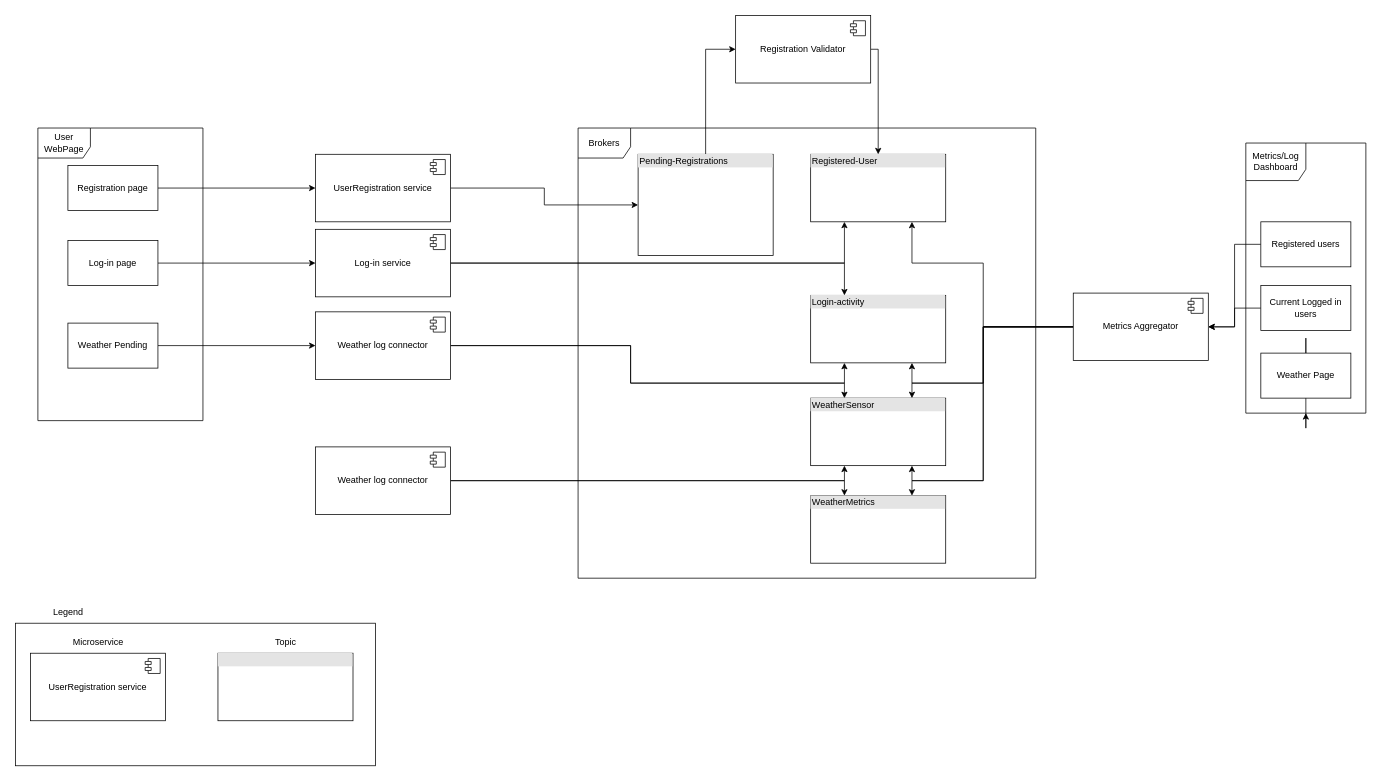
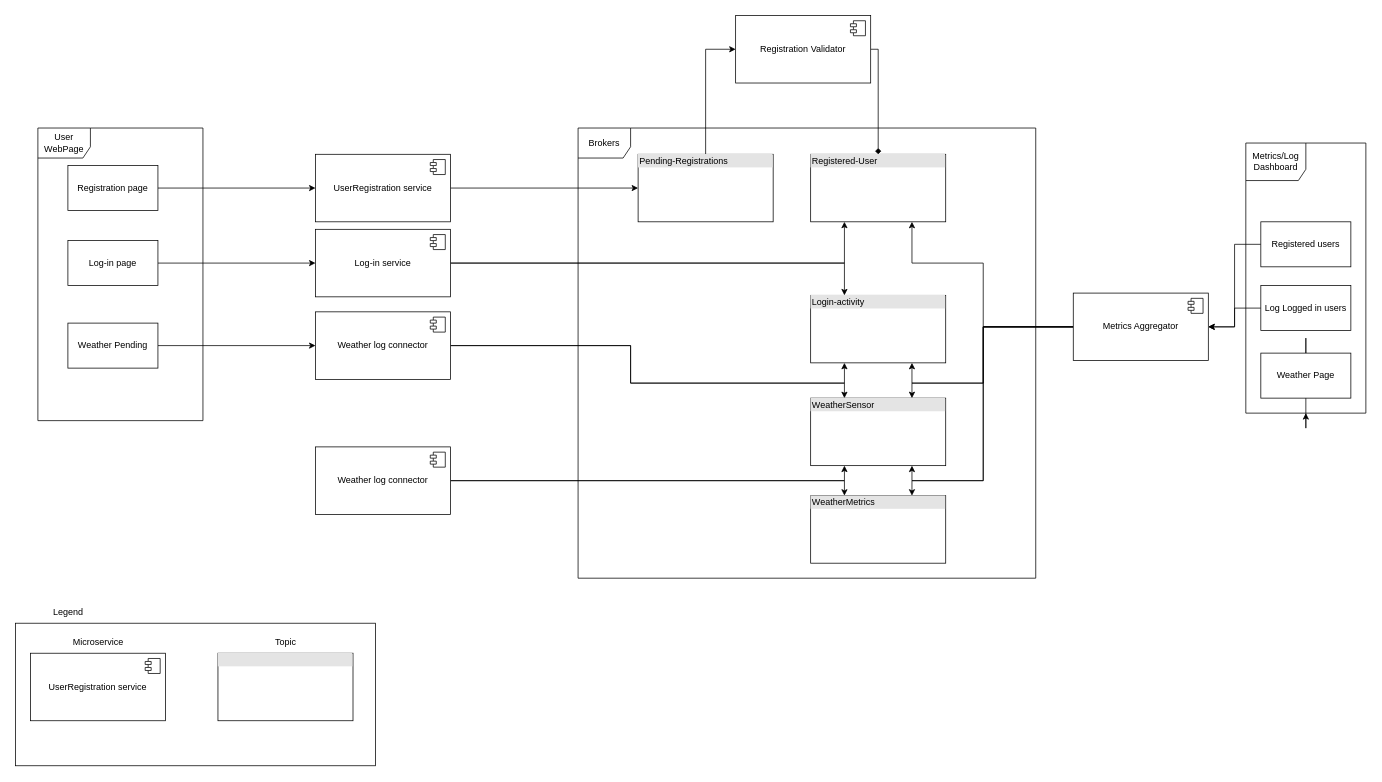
(878, 147) -> (878, 147)
(705, 205) -> (705, 188)
(1305, 308) -> (1305, 308)
